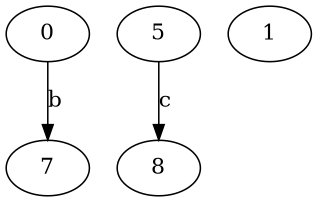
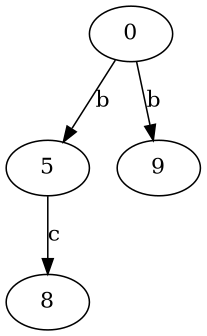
(270, 34) -> none
none -> (94, 94)
(48, 168) -> (159, 168)
